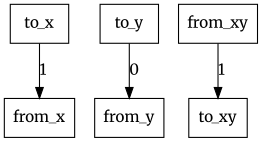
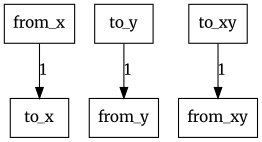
(39, 65) -> (39, 65)
(218, 65) -> (218, 65)
(135, 71) -> (128, 71)
